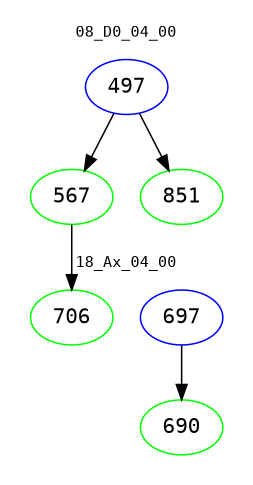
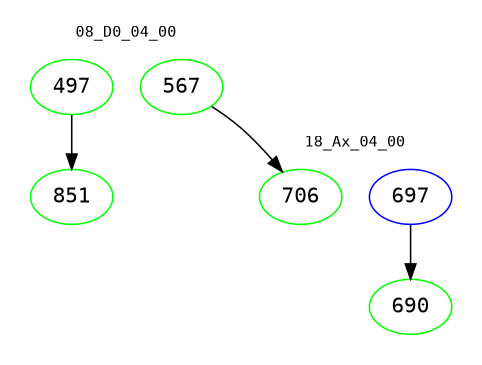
(127, 87) -> (72, 87)
(103, 135) -> none
